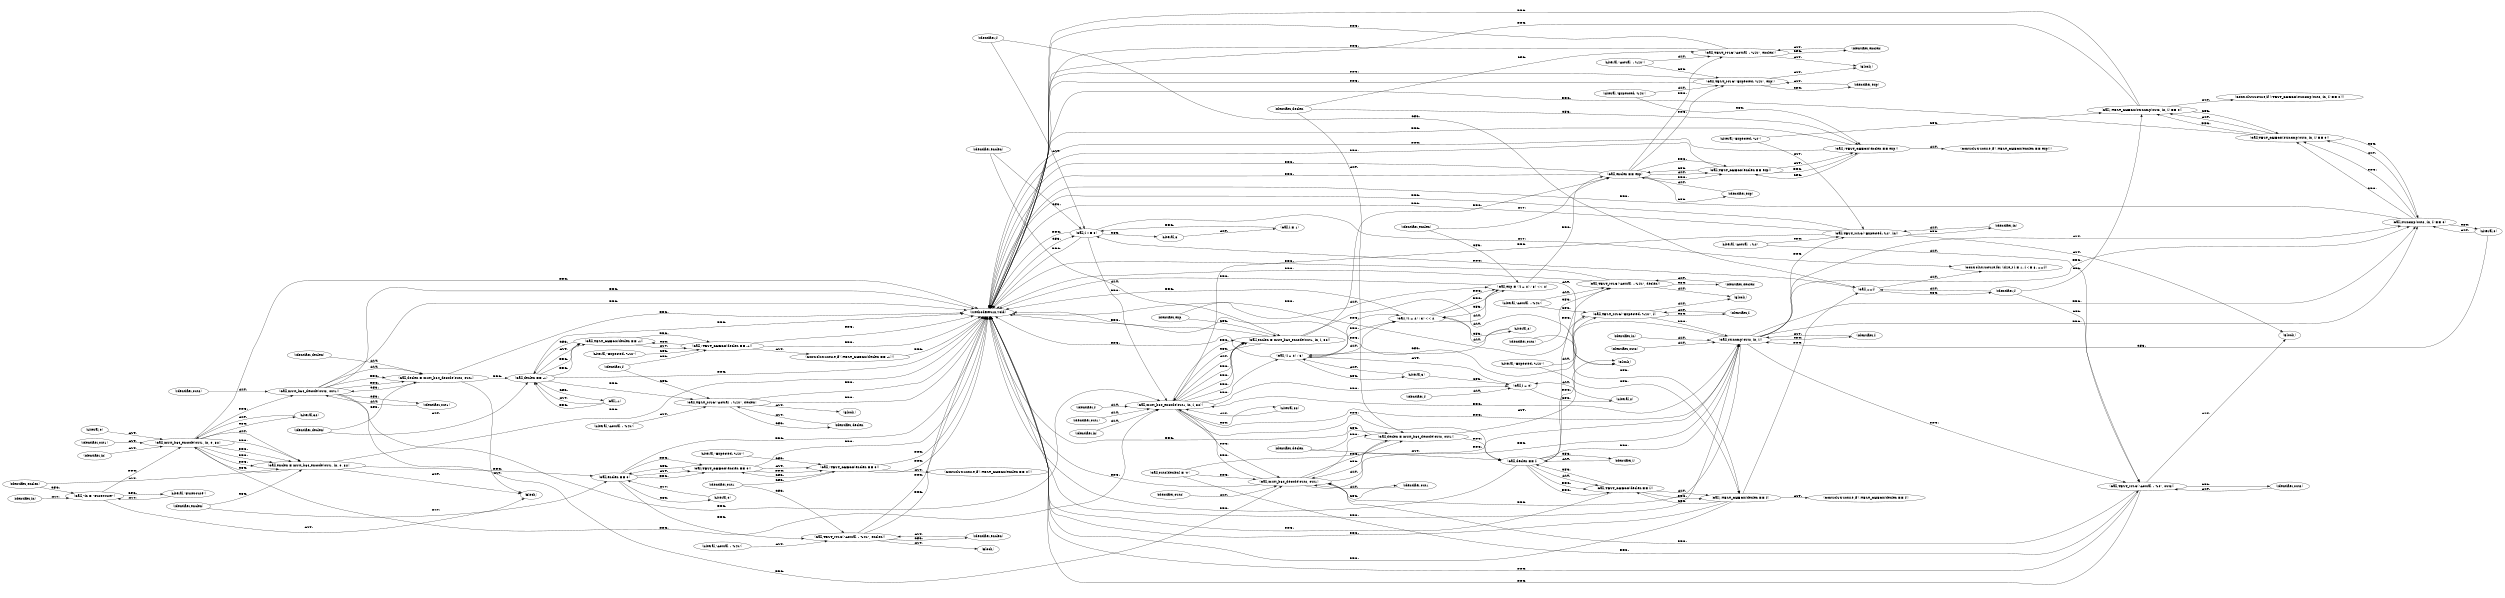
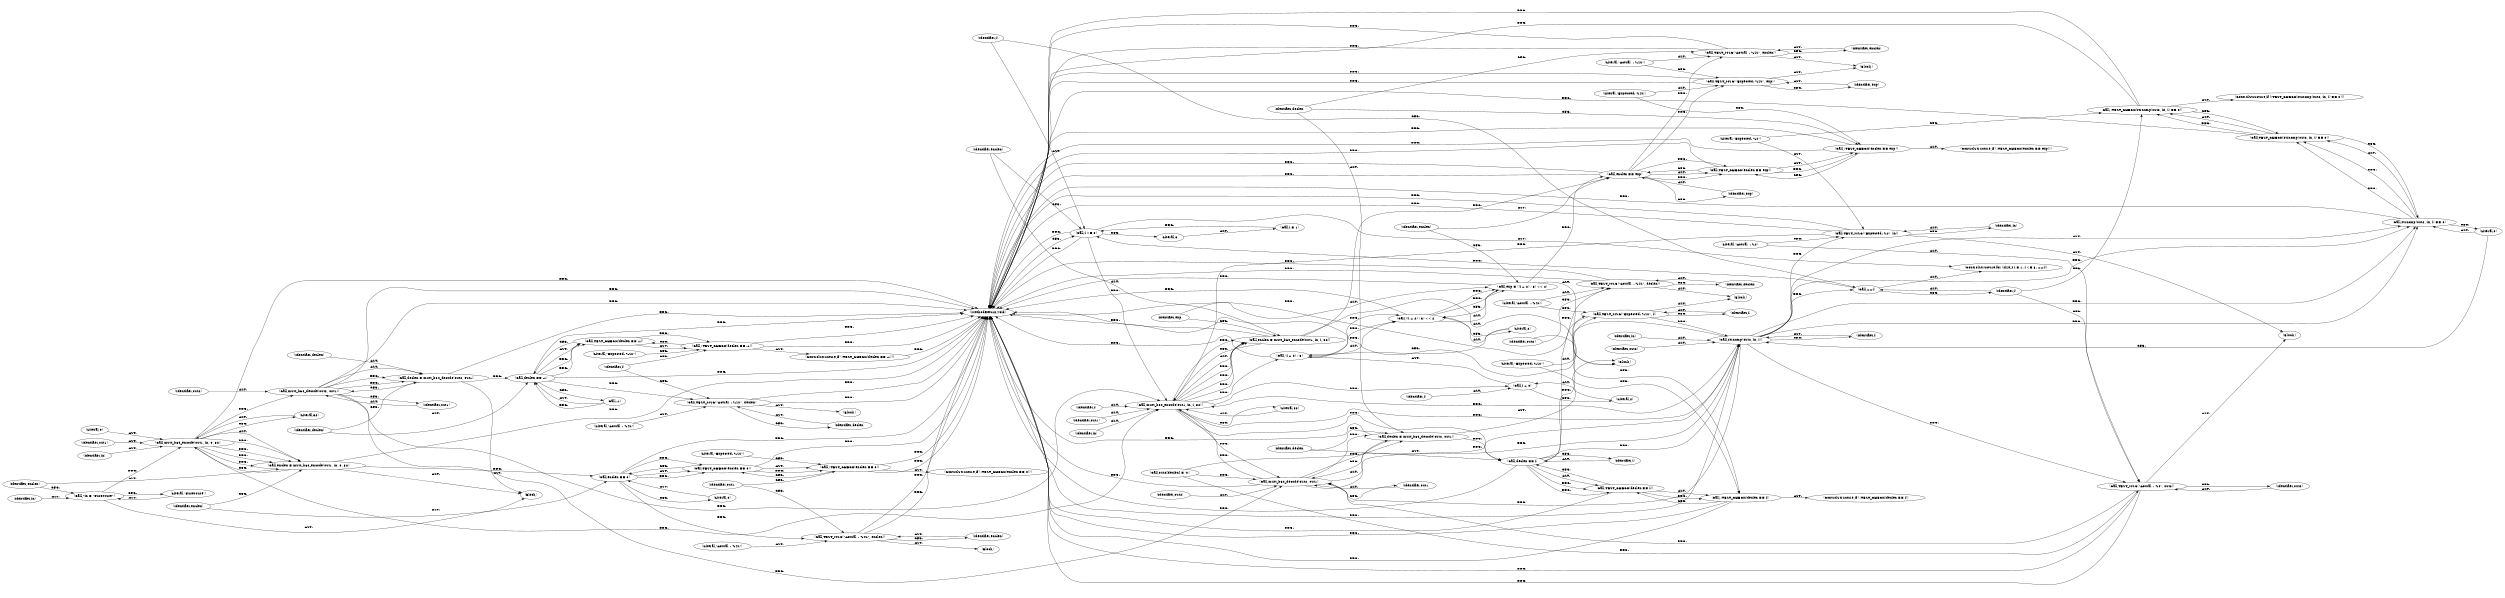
(1416, 375) -> none
(1789, 384) -> (1795, 299)
